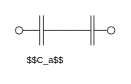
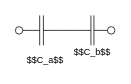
none -> (93, 53)
